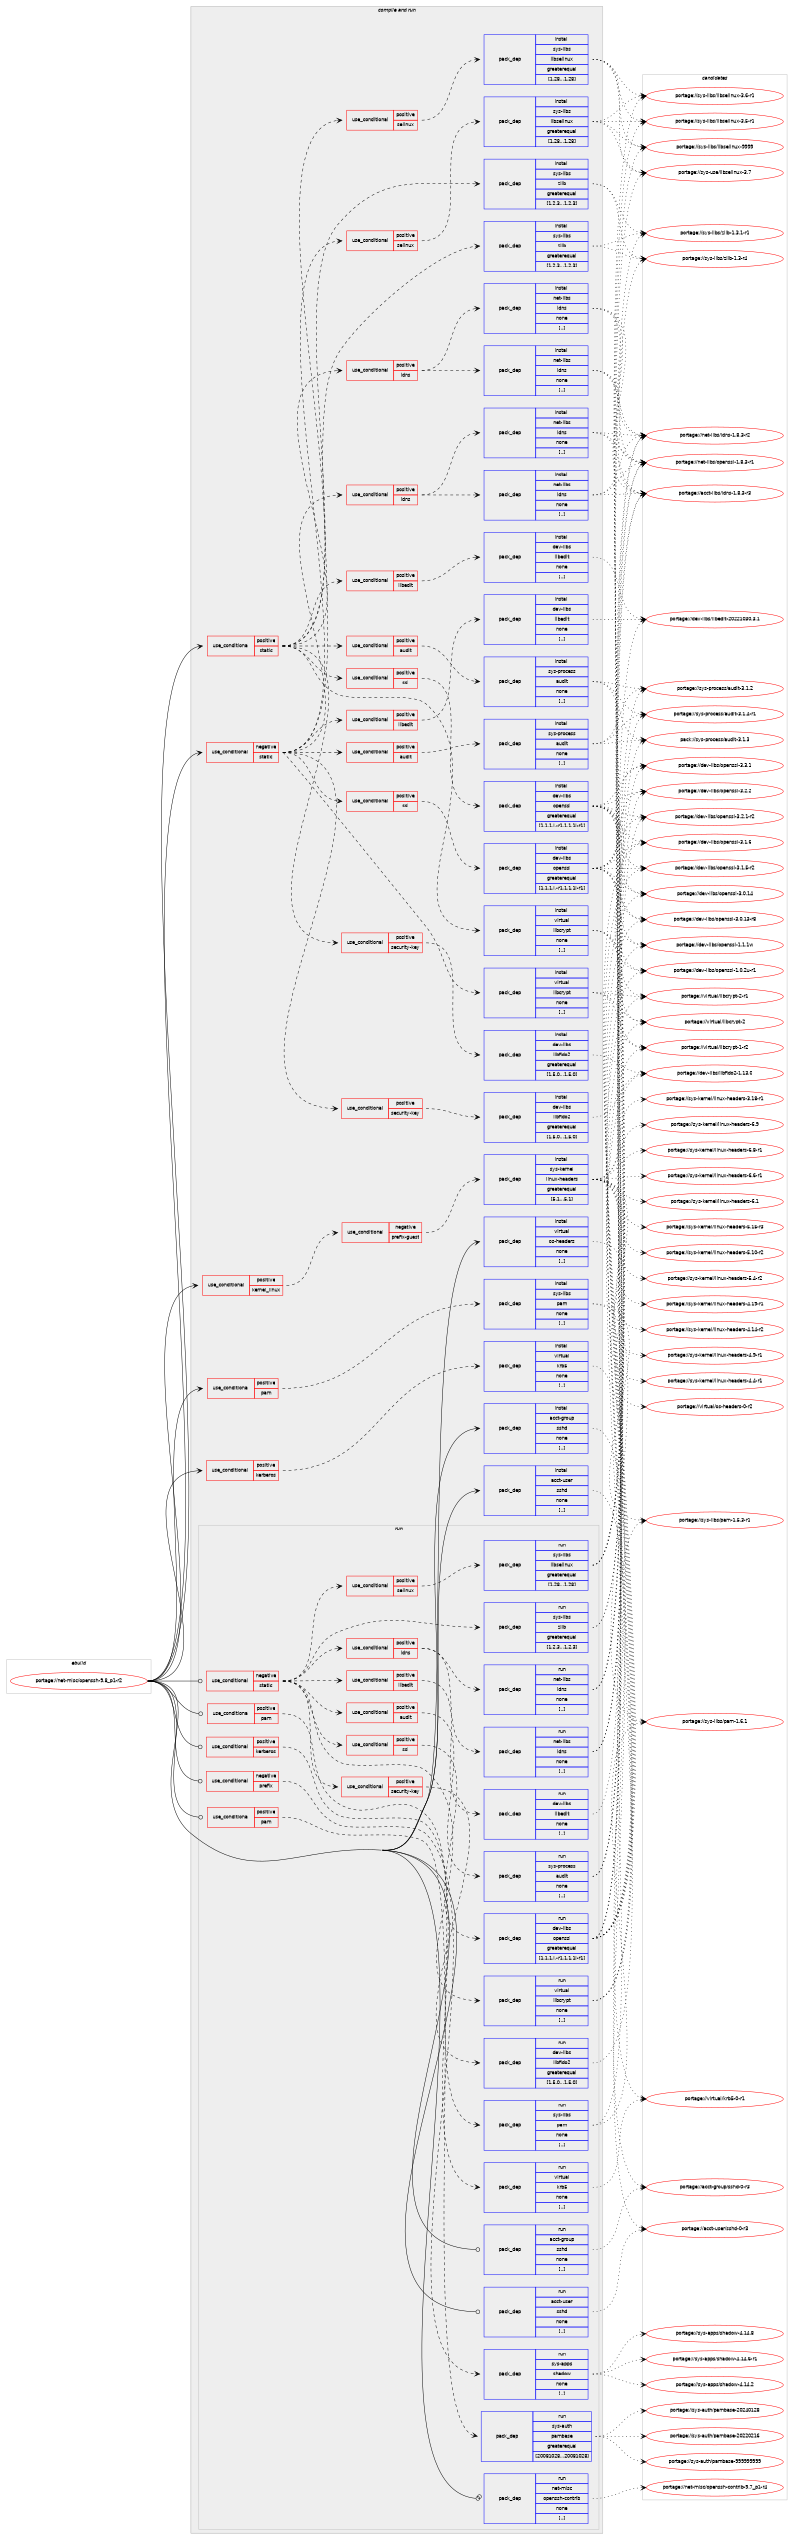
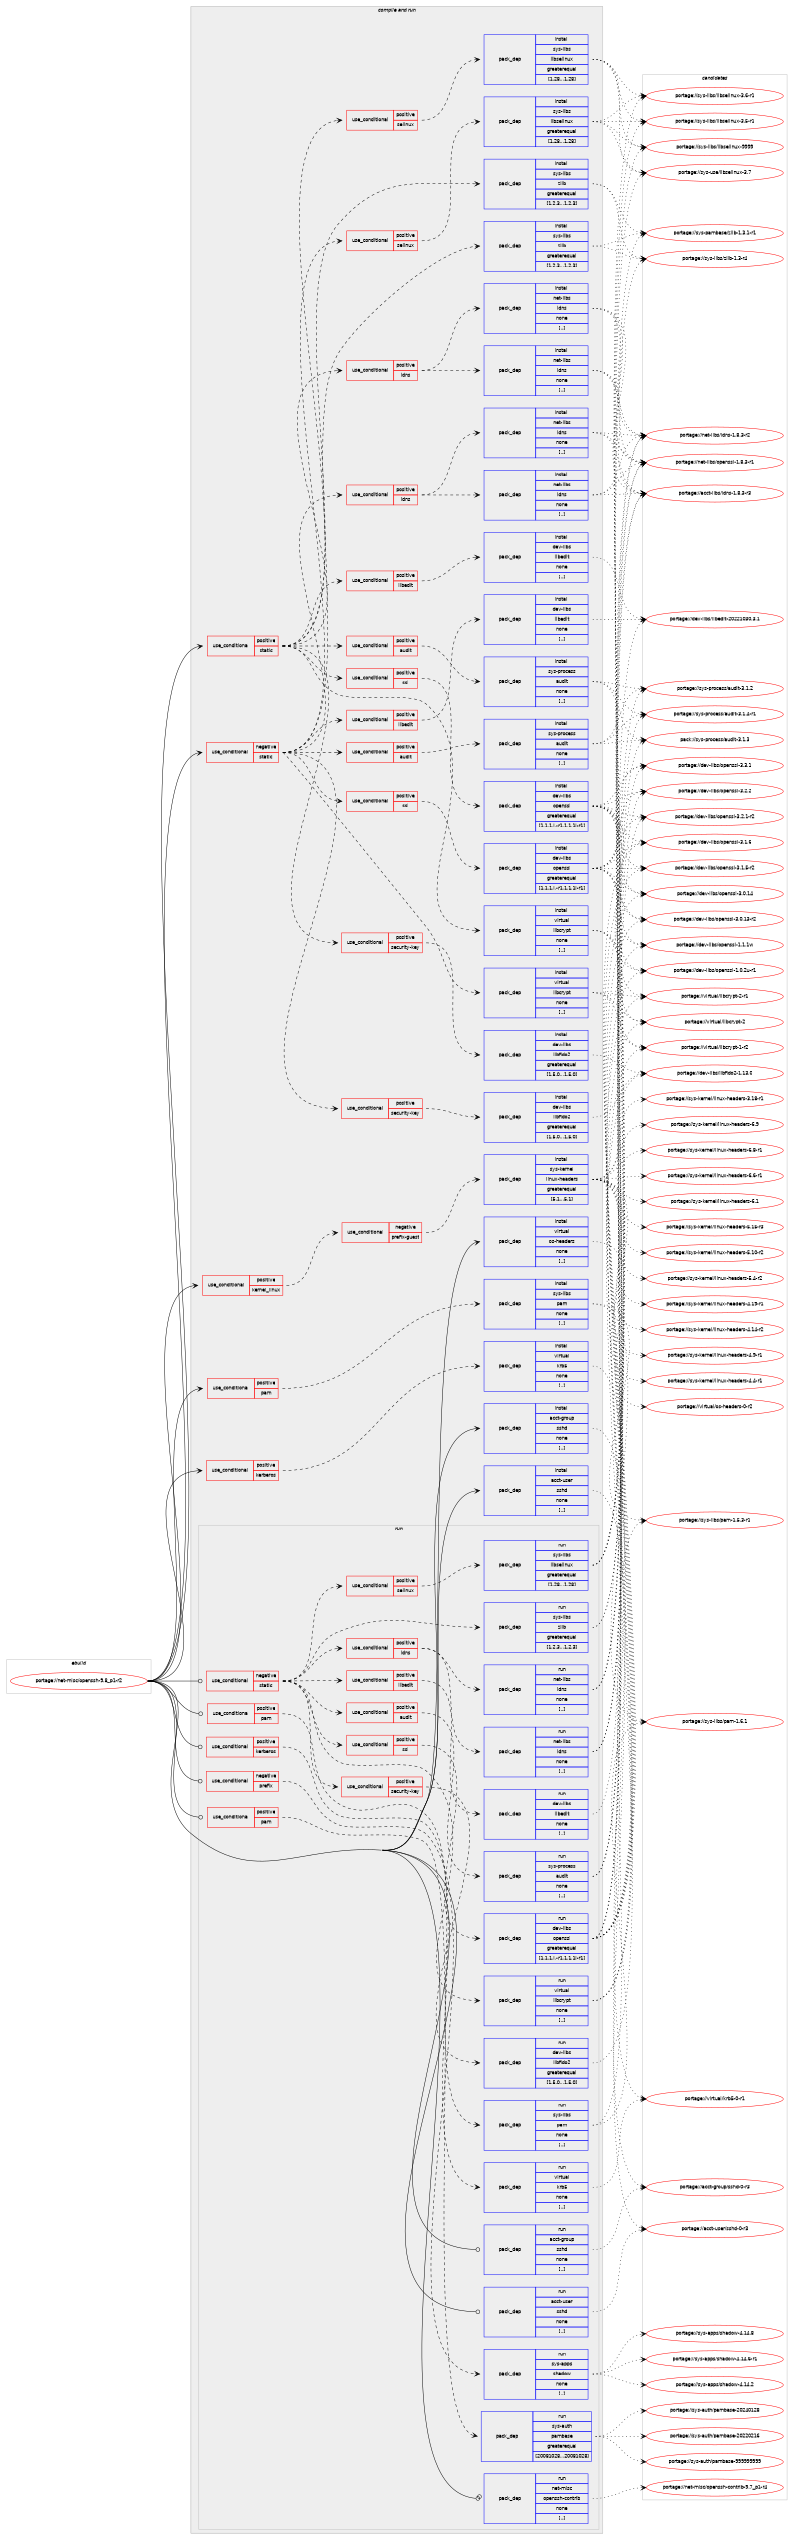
(715, 233) -> (715, 233)
(715, 920) -> (715, 920)
